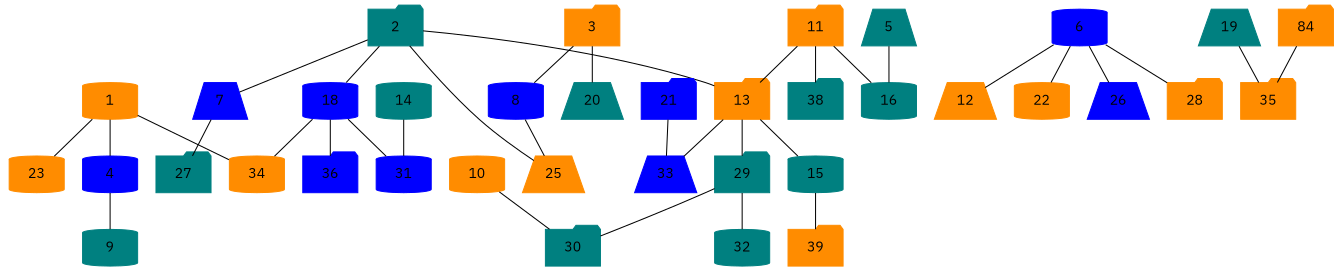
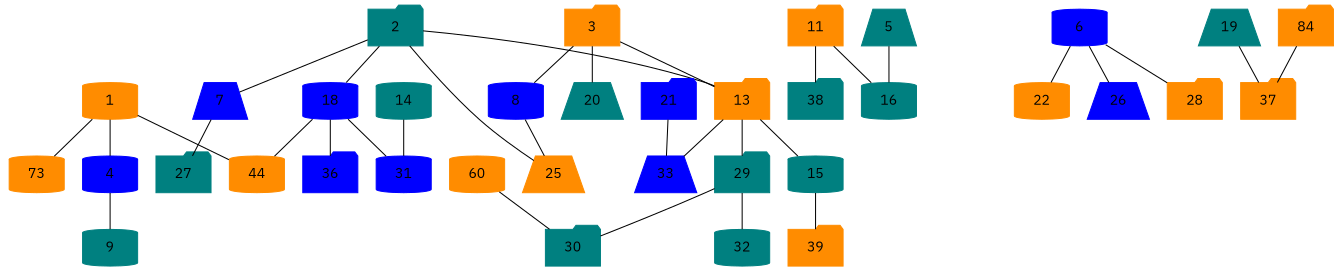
(779, 64) -> (667, 64)
(965, 101) -> none
(1268, 101) -> (1268, 101)
(37, 174) -> (37, 174)
(257, 174) -> (257, 174)
(477, 174) -> (477, 174)
